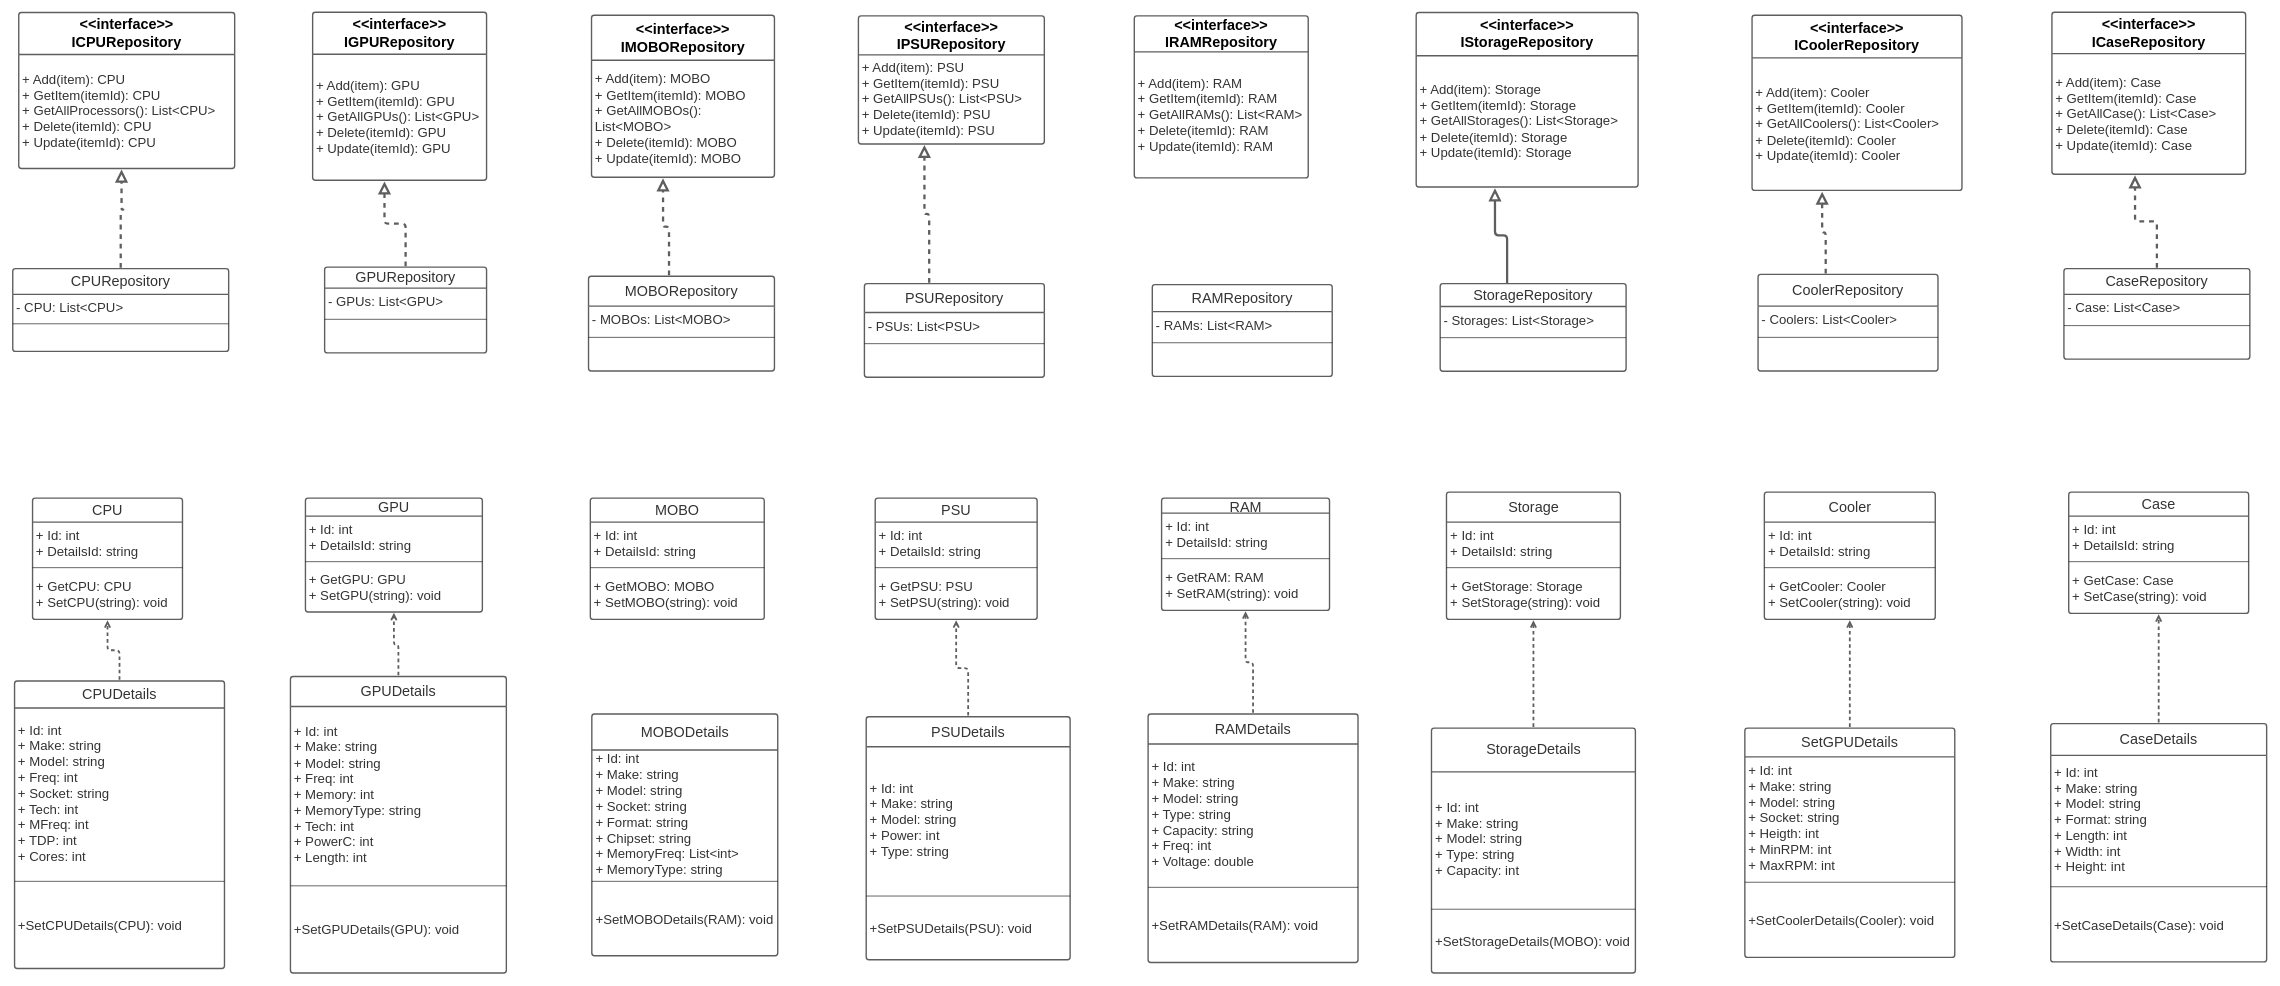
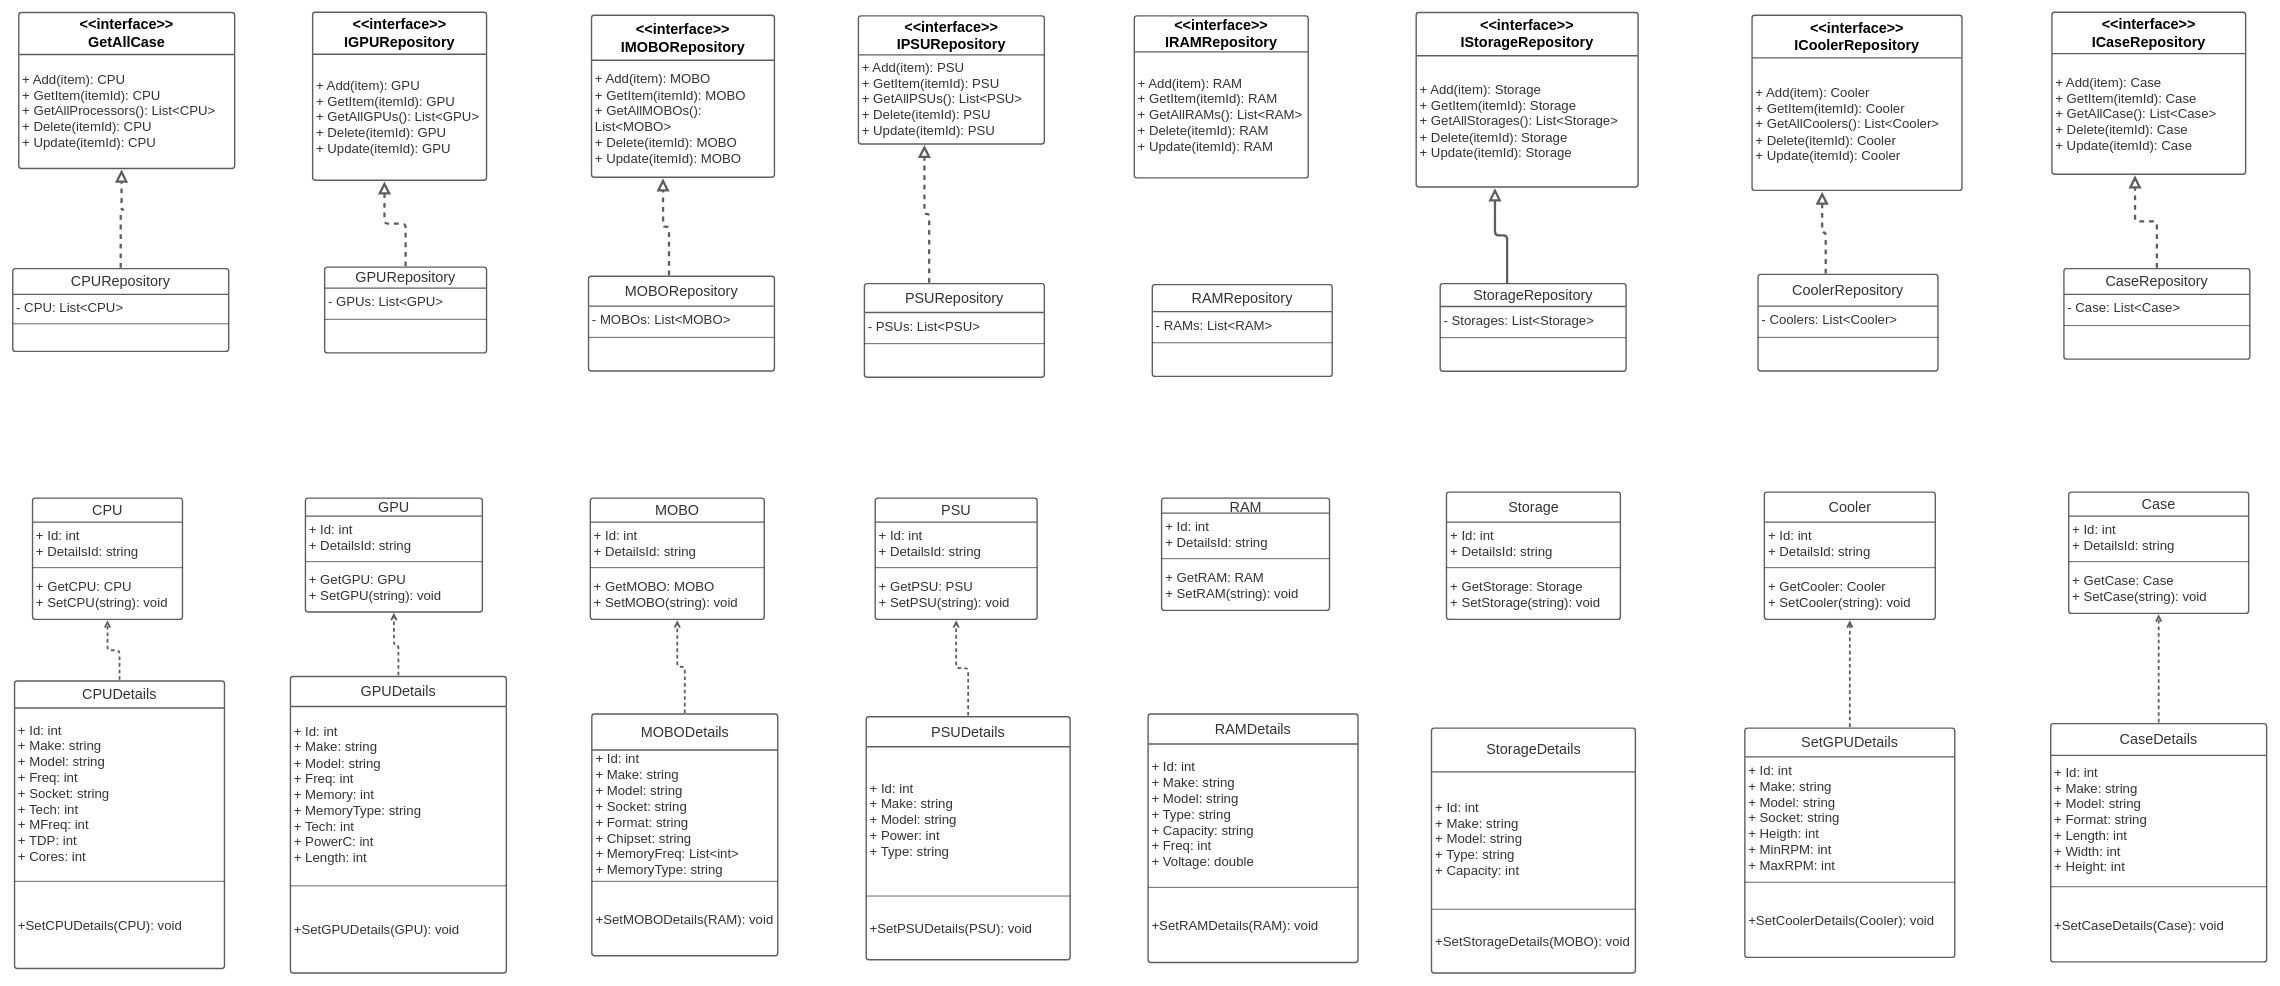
(126, 33) -> (126, 33)
(1250, 663) -> none
none -> (682, 667)
(1534, 676) -> none
